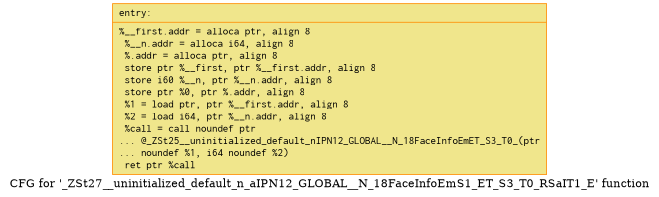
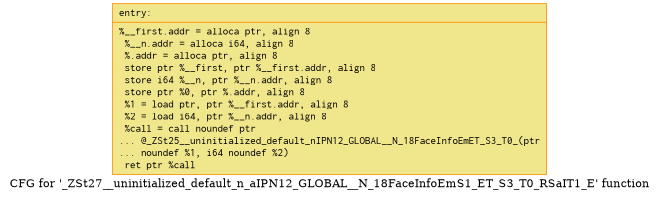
(226, 80) -> (226, 80)
